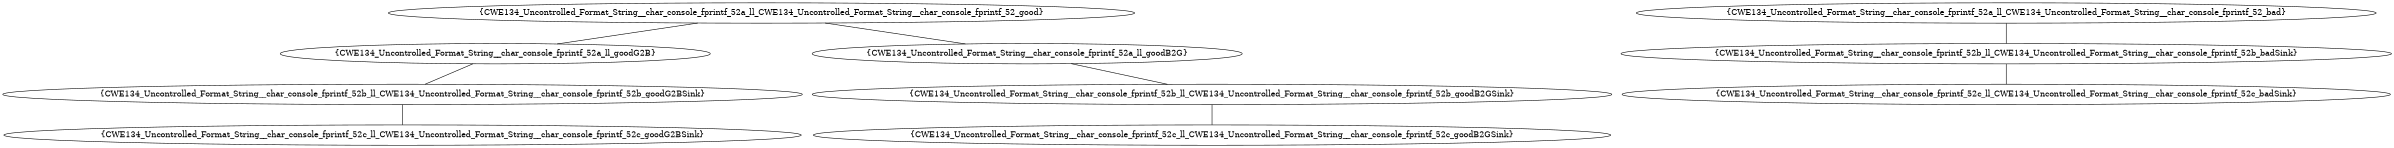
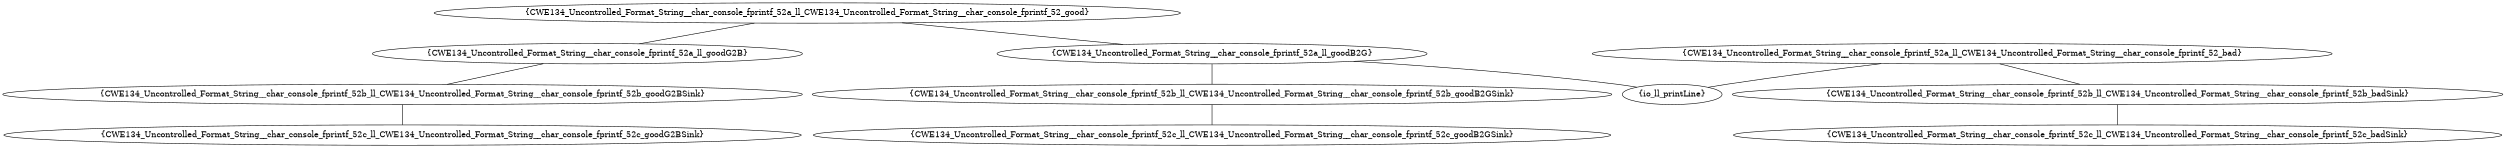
none -> (1672, 94)
